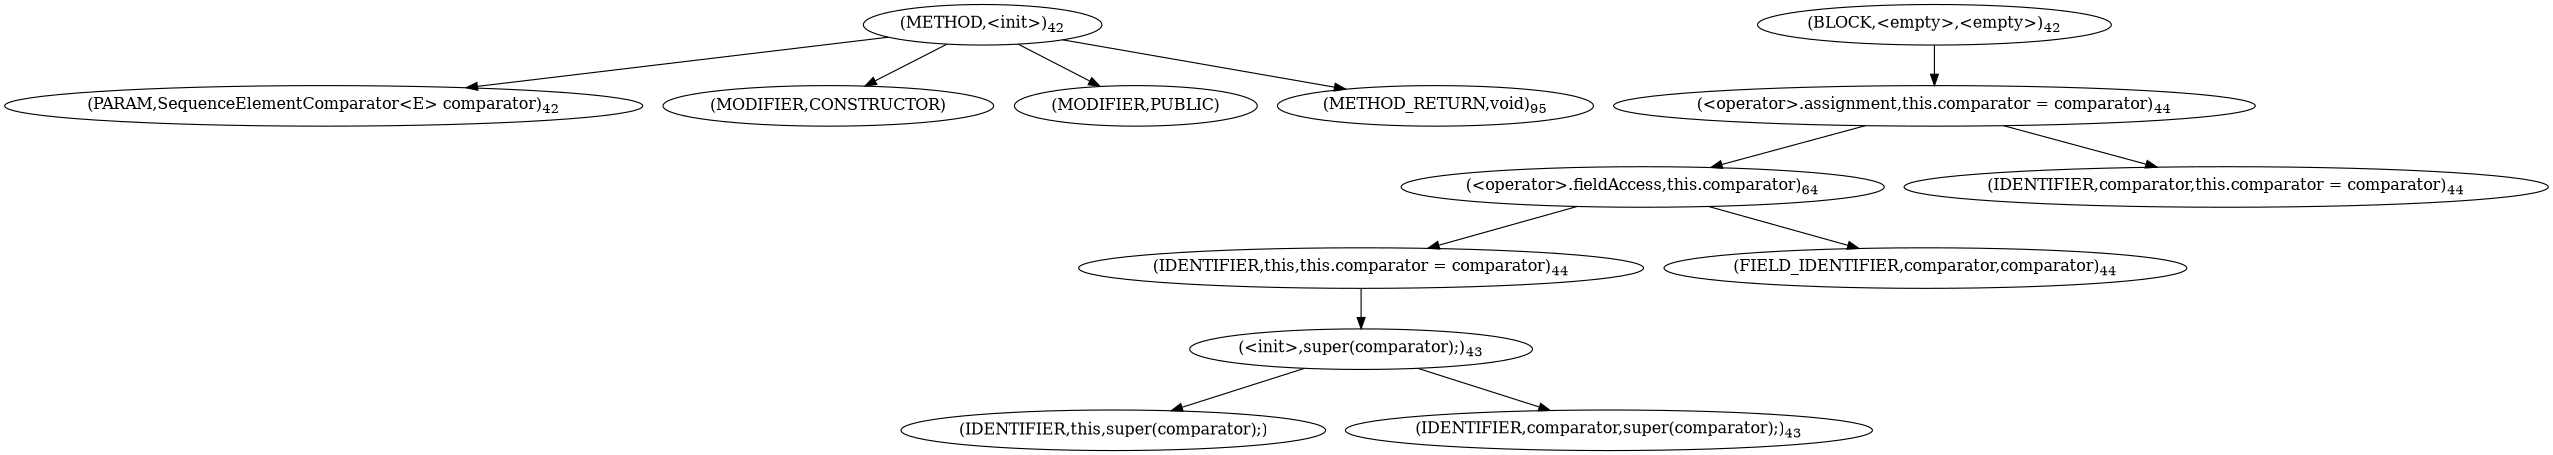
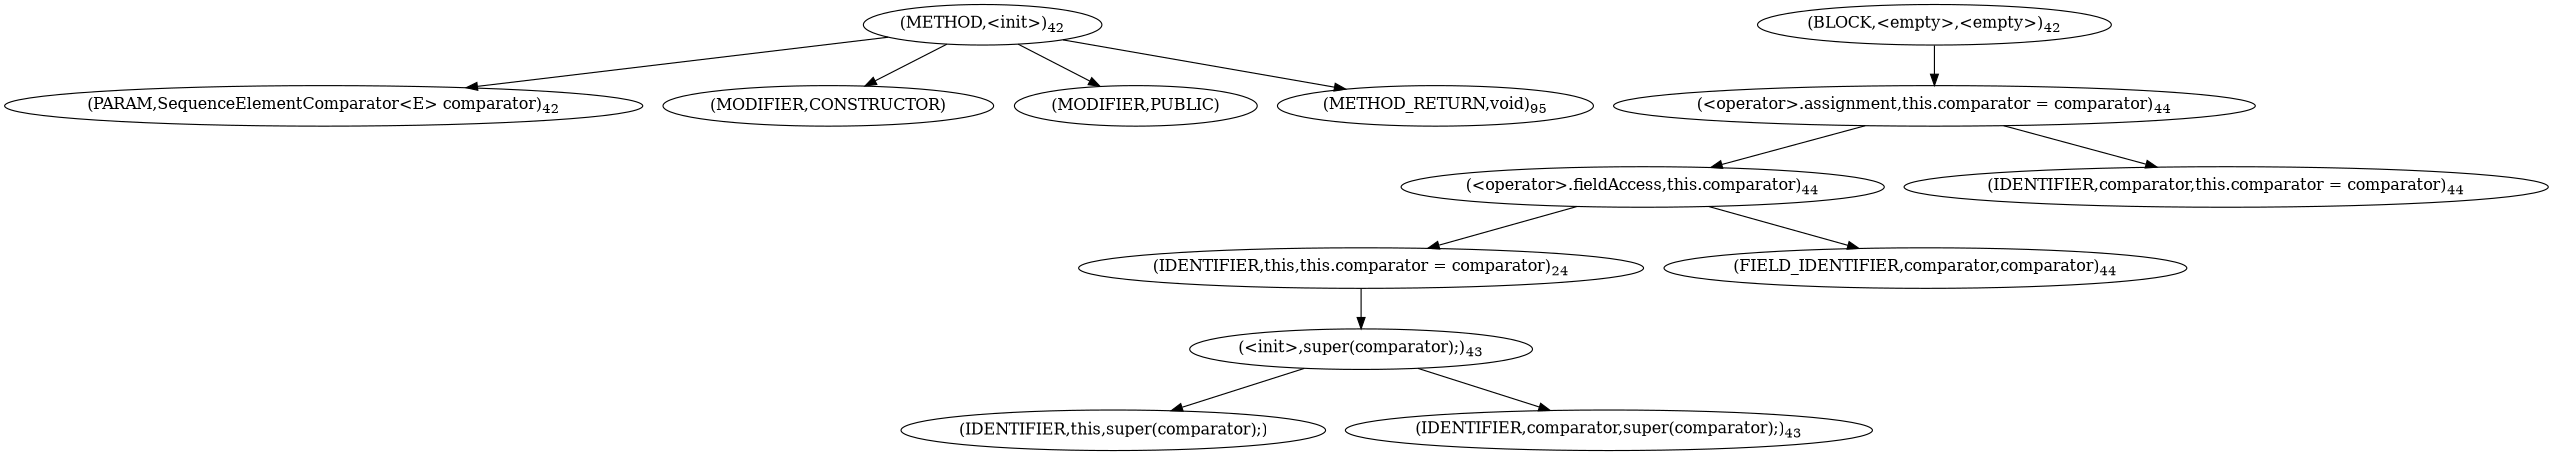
(1811, 185) -> (1811, 185)
(1560, 266) -> (1560, 266)
